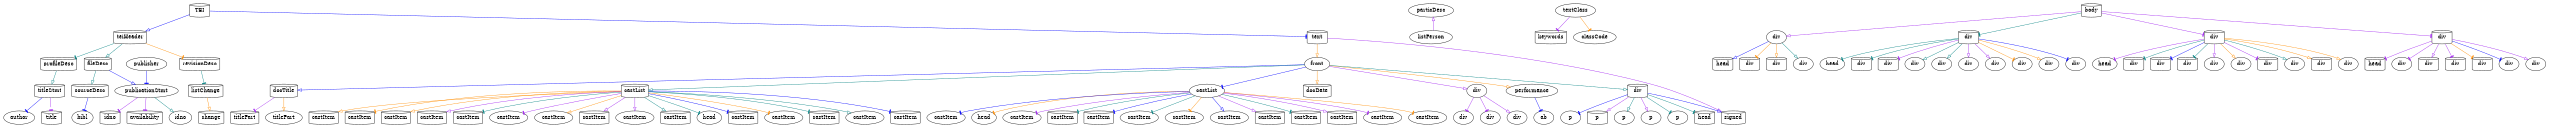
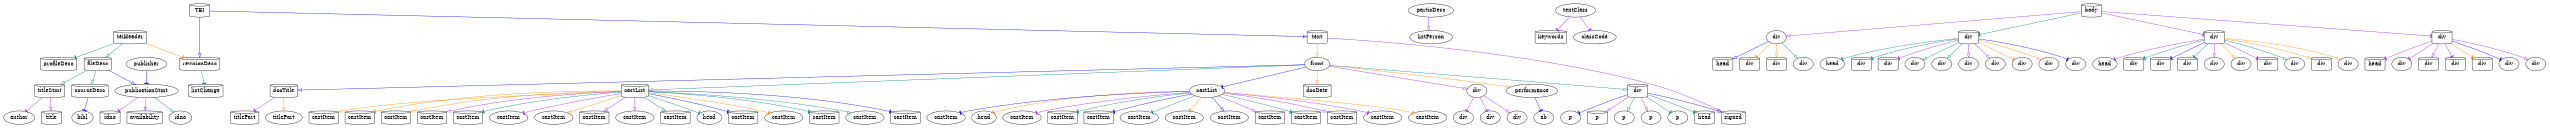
(169, 22) -> (200, 35)
(1585, 23) -> (1585, 23)
(757, 24) -> (757, 24)
(1434, 26) -> (1429, 22)
(55, 76) -> (75, 77)
(51, 102) -> (51, 102)
(146, 103) -> (146, 103)
(35, 104) -> (35, 104)
(211, 118) -> none
